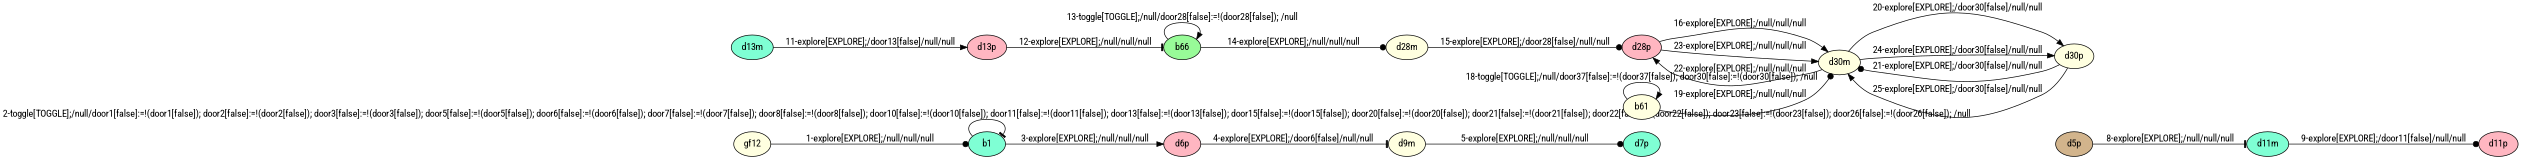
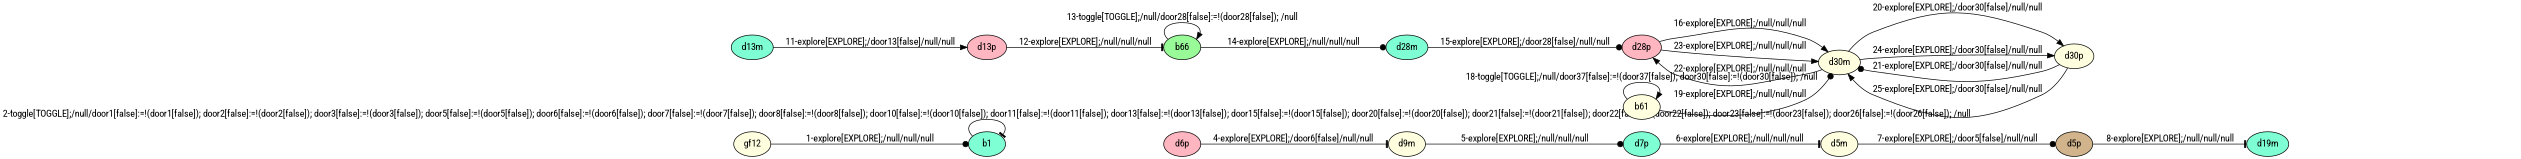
(1407, 47) -> (1407, 47)
(1081, 144) -> none
none -> (1839, 144)
(2268, 144) -> (2268, 144)
(2498, 144) -> none
